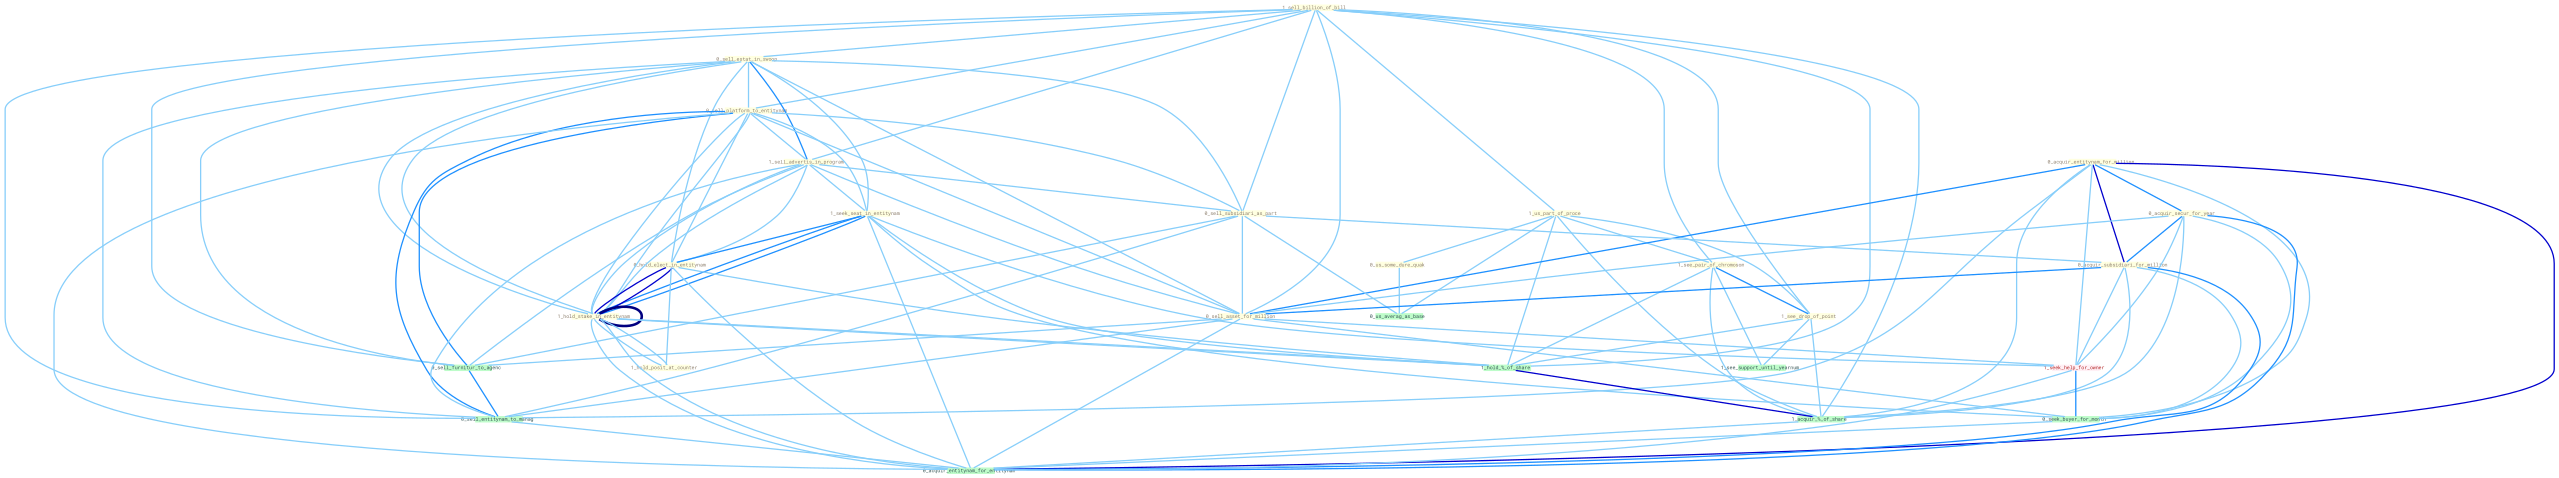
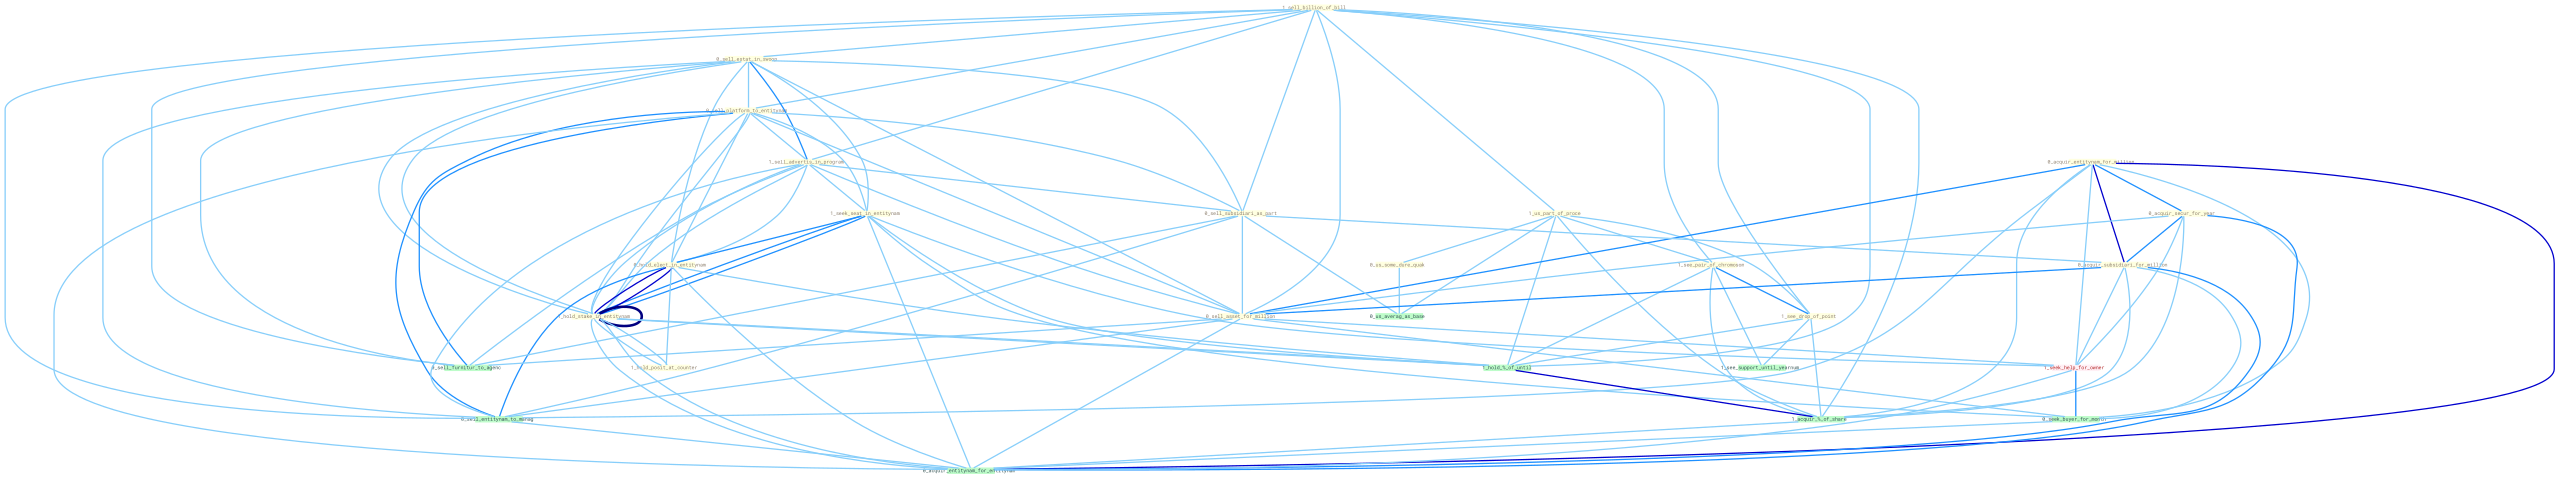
(2271, 347) -> none
(1507, 368) -> (1507, 368)
(484, 394) -> (559, 316)
